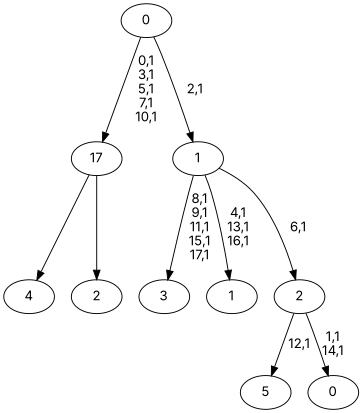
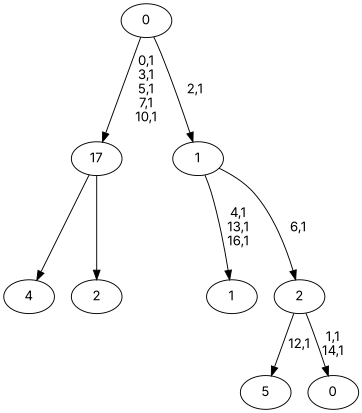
(164, 297) -> none
